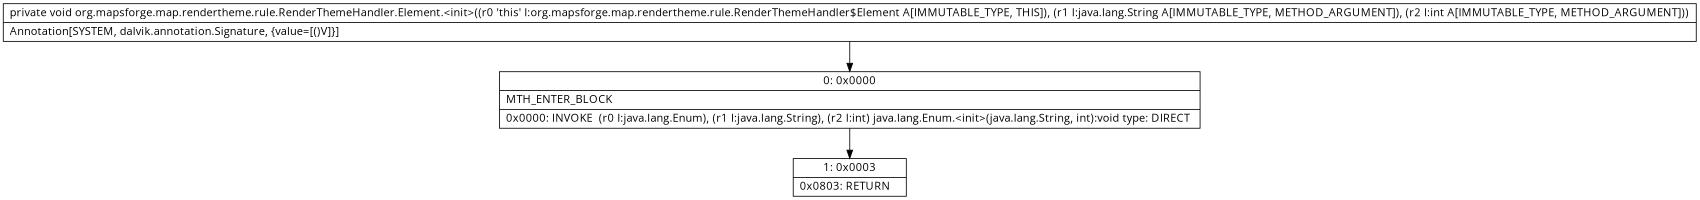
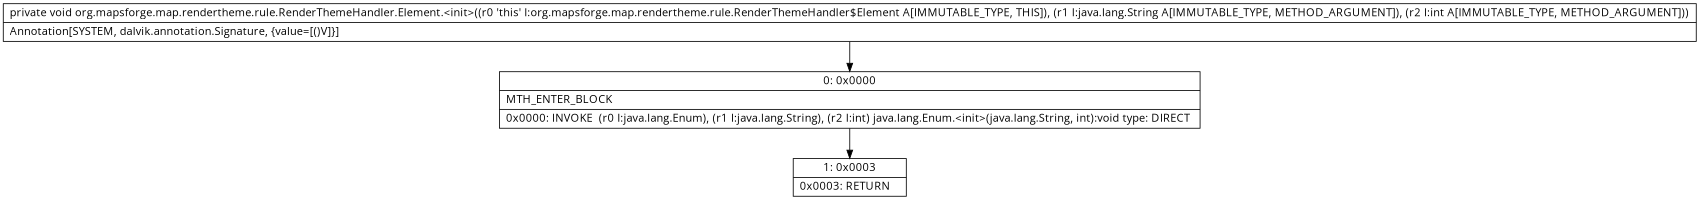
(850, 186) -> (850, 186)
